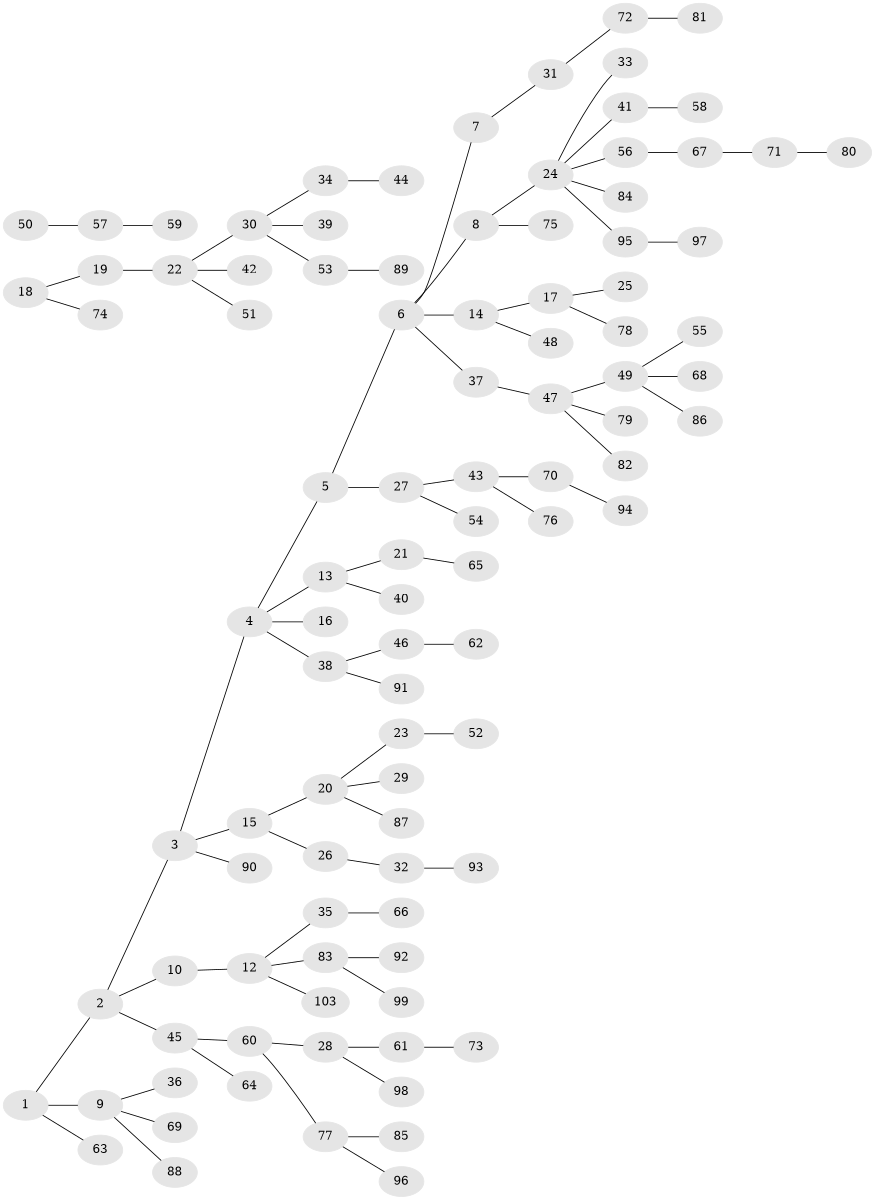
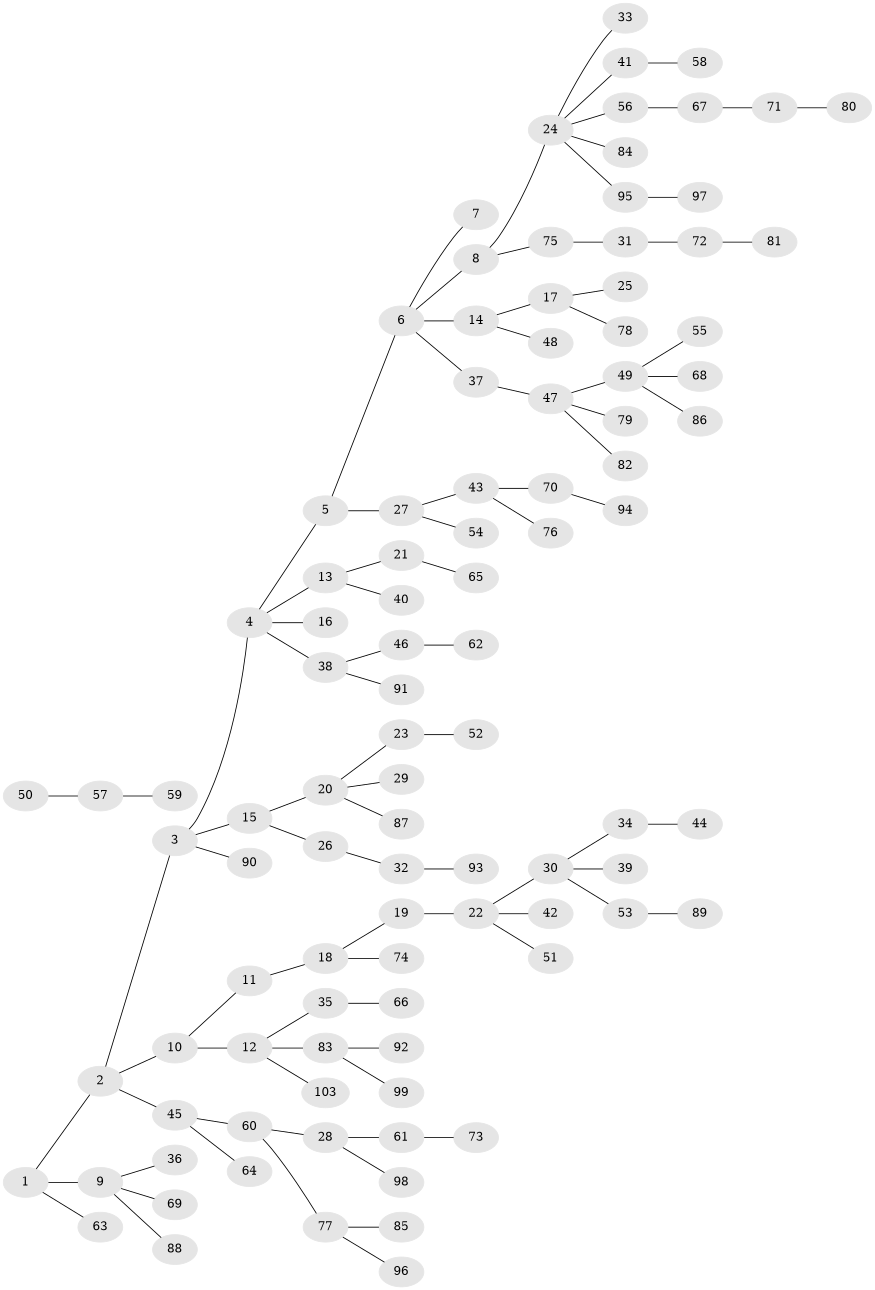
(513, 101) -> (588, 242)
none -> (250, 981)
